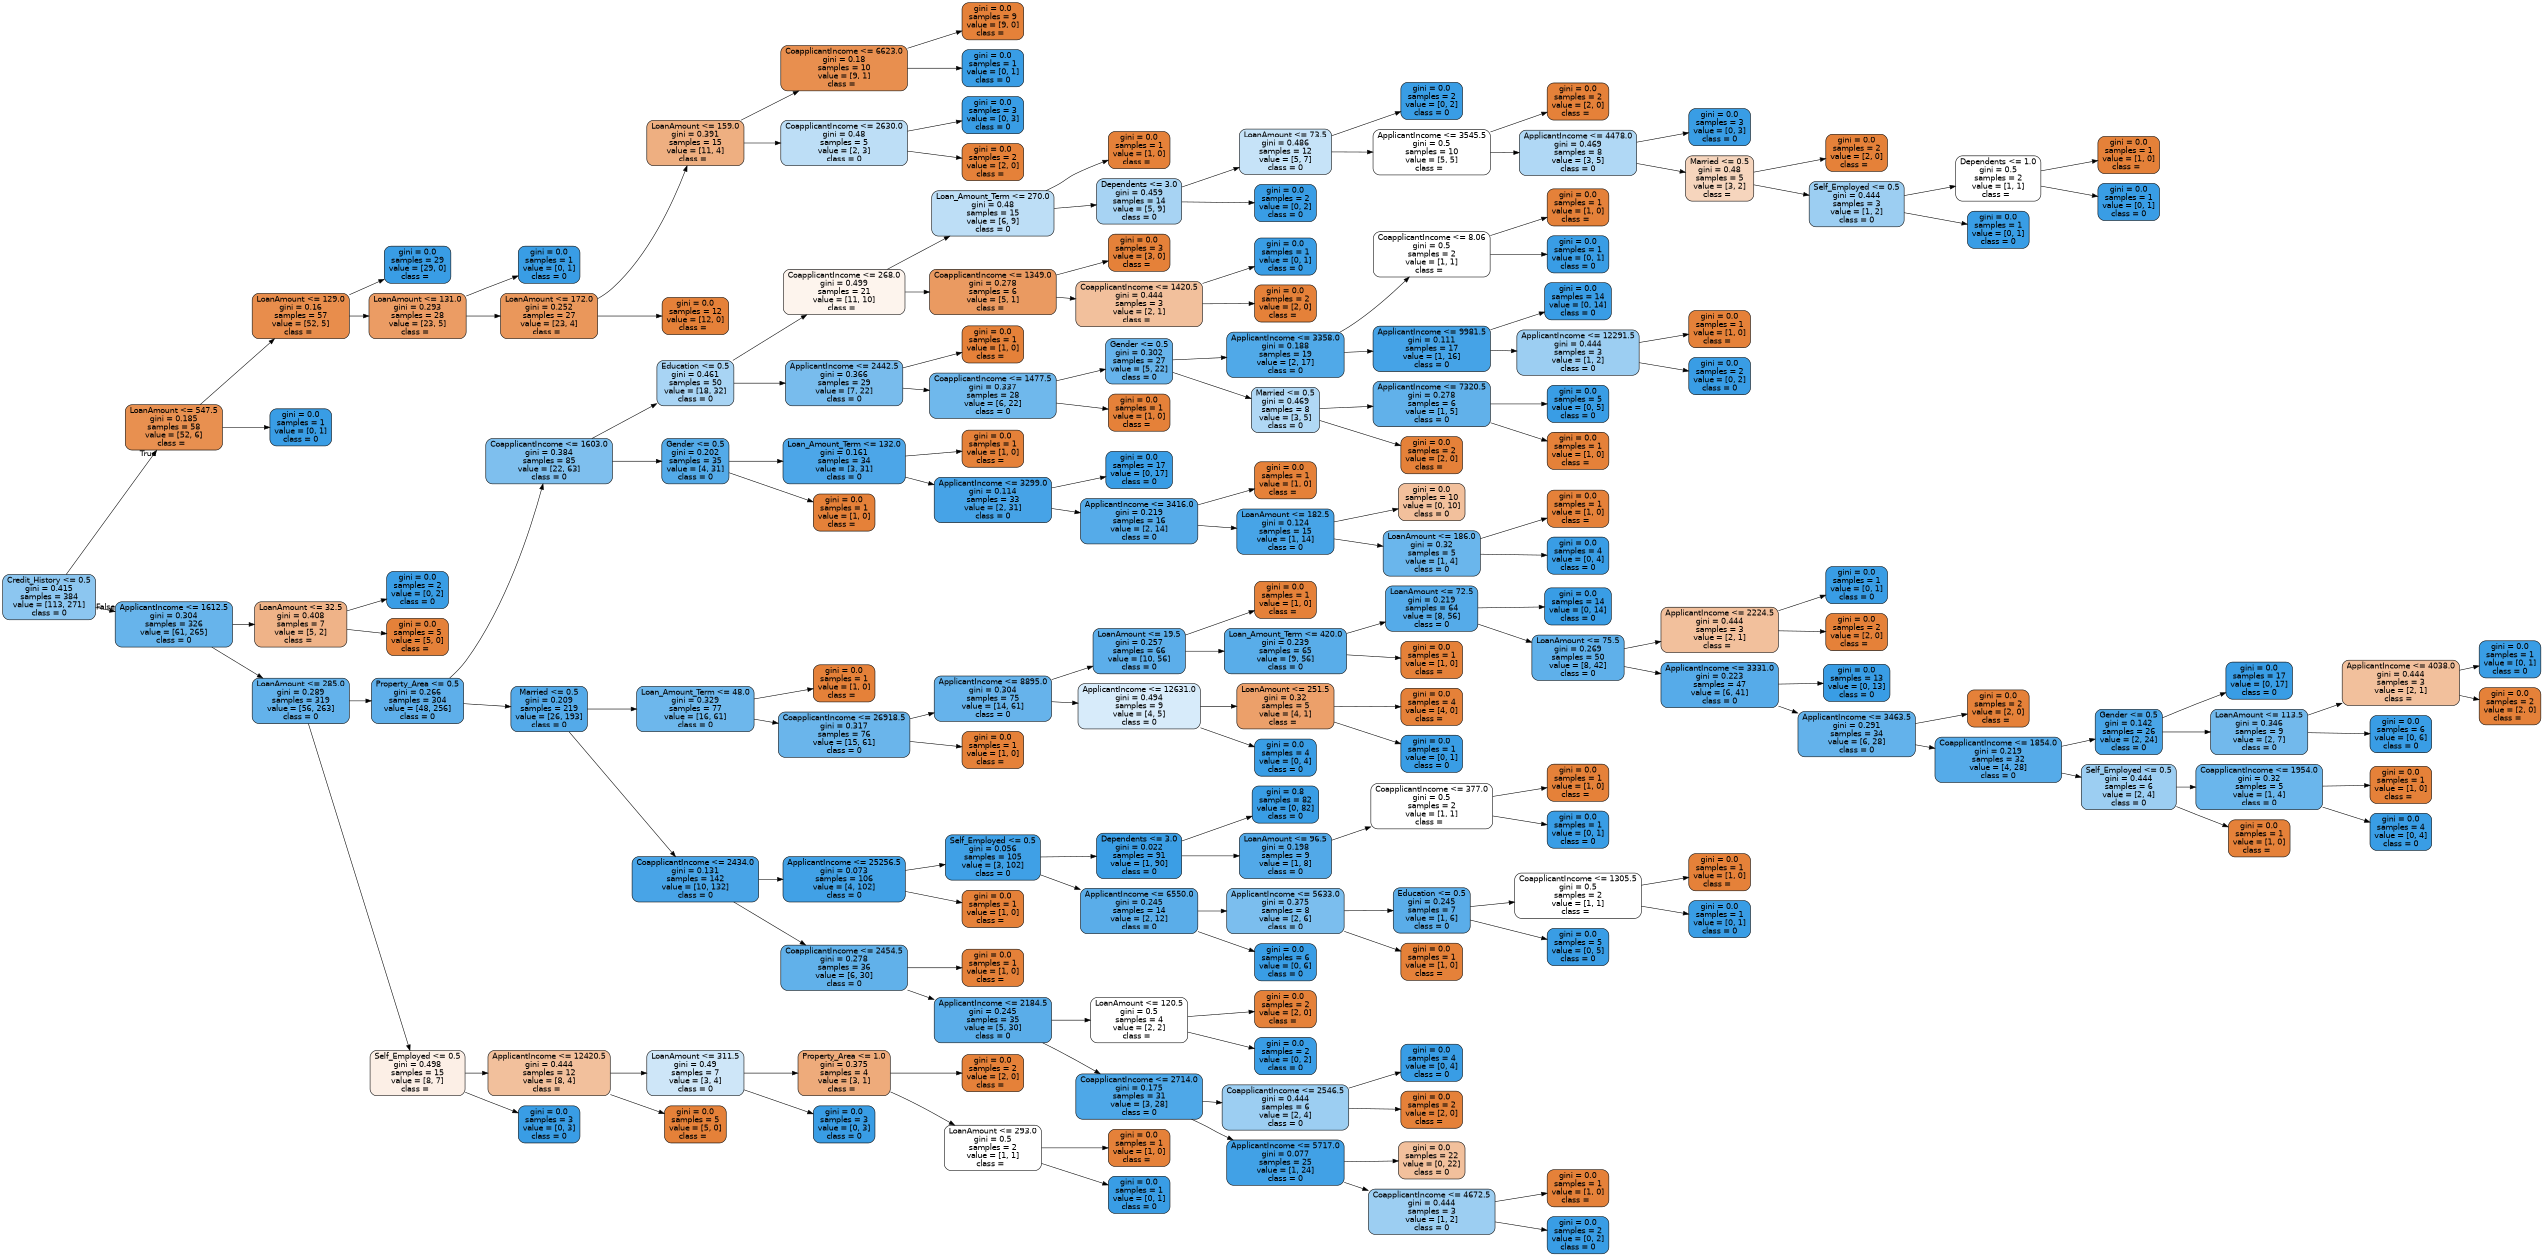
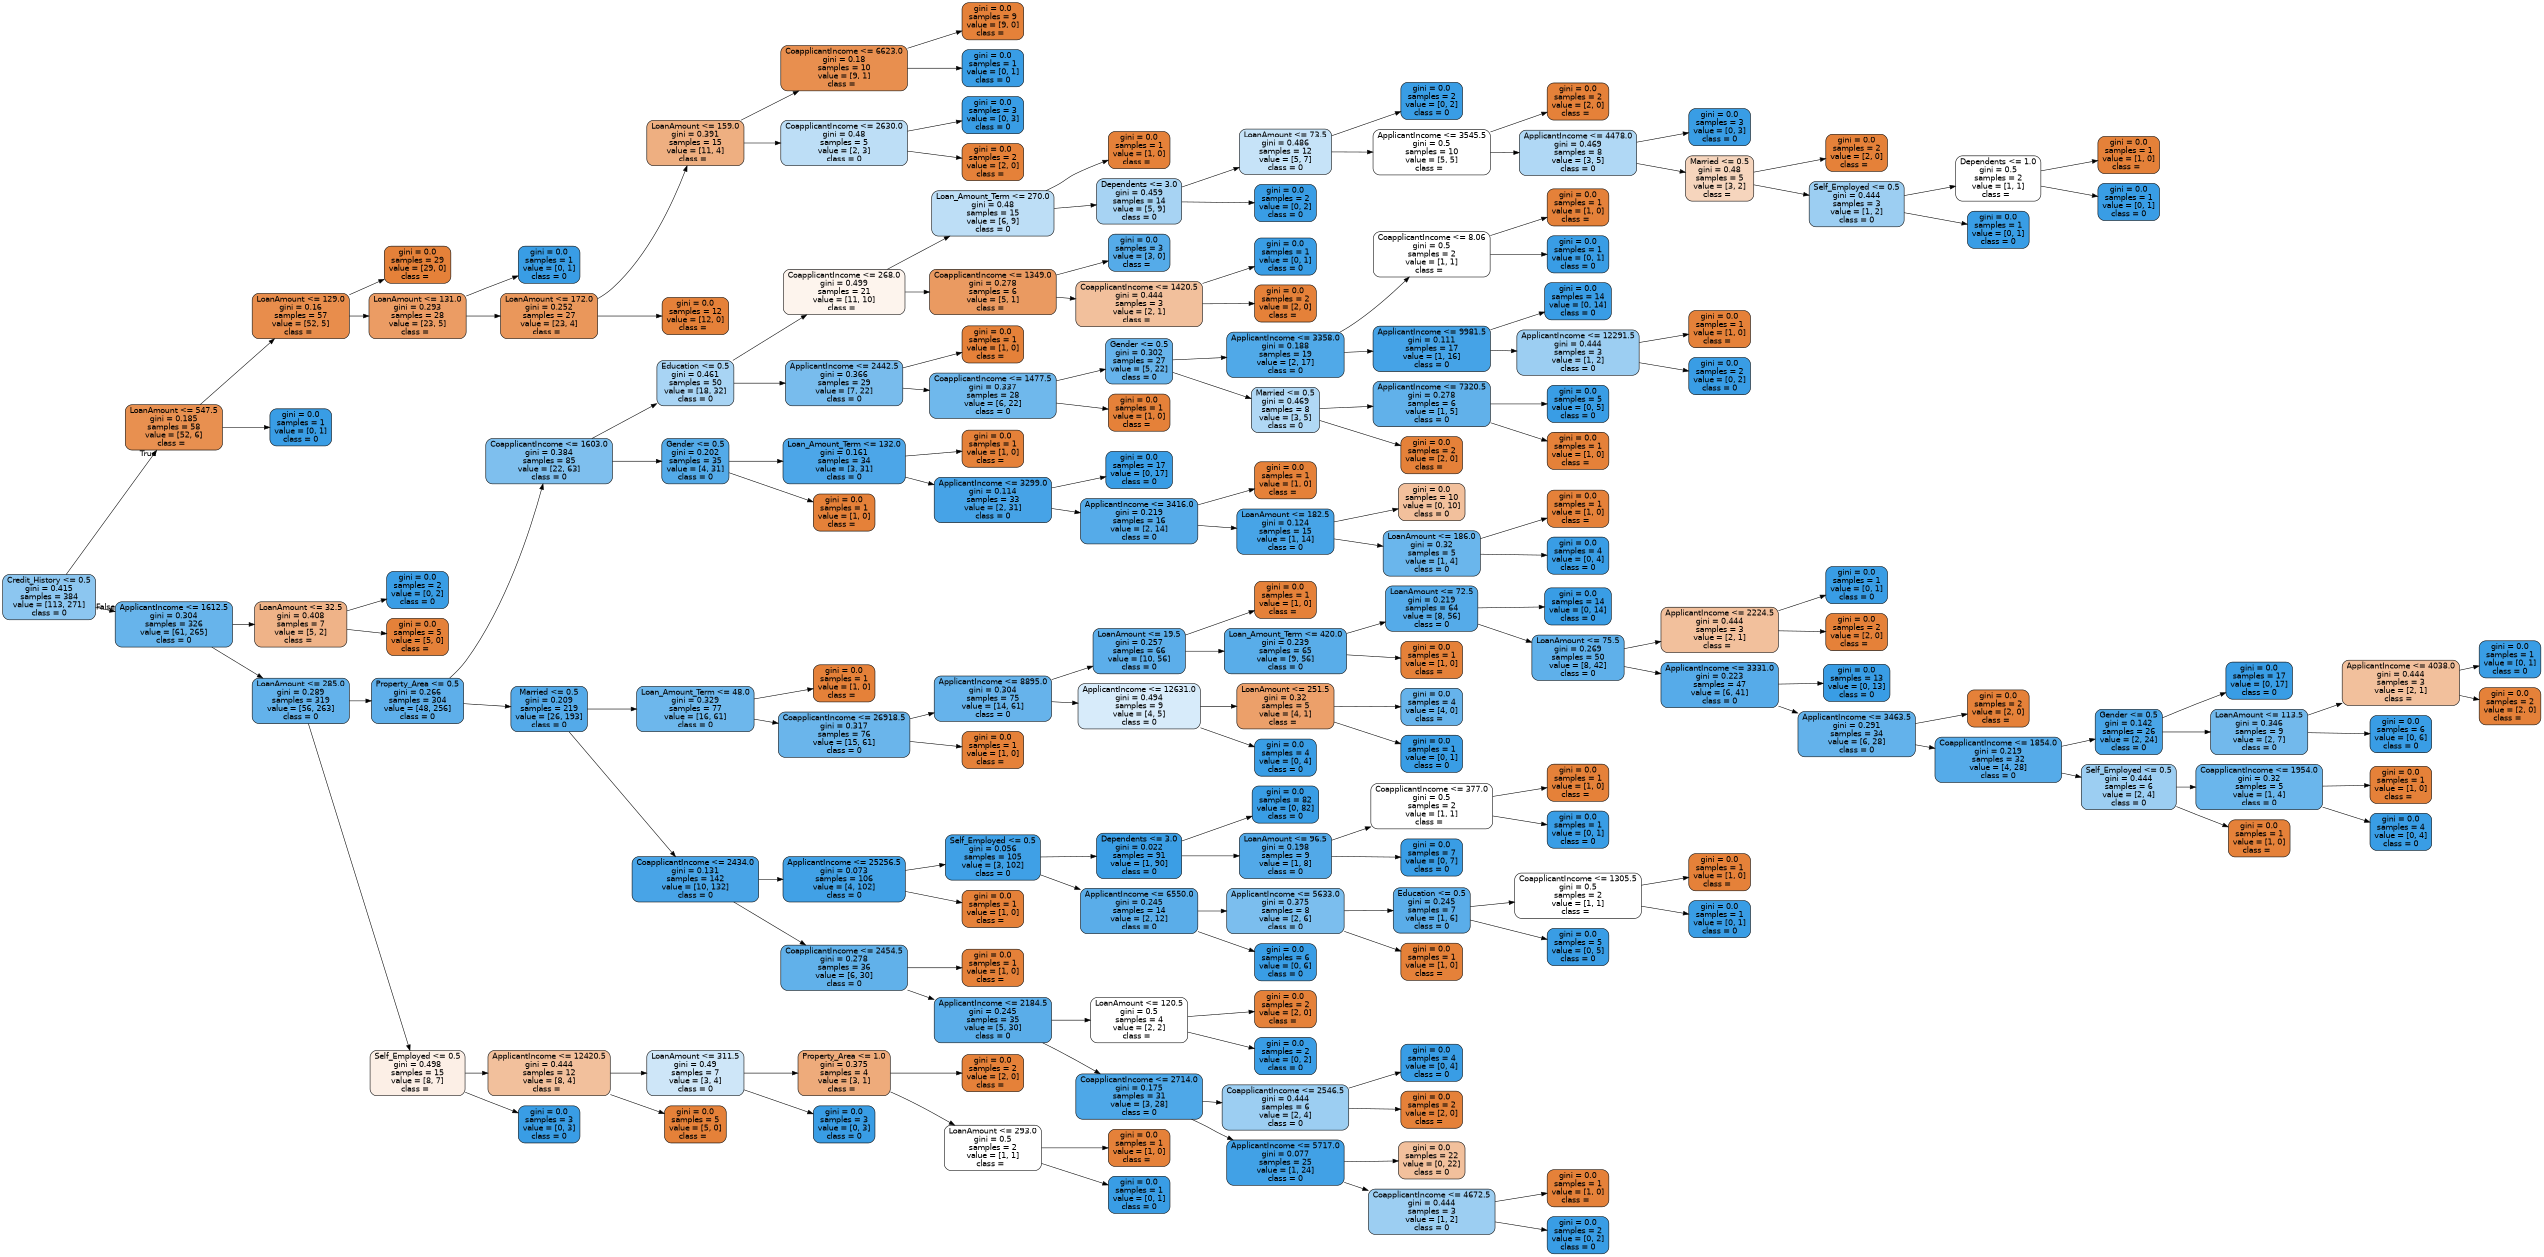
(1139, 253) -> (1139, 253)
(418, 265) -> (418, 265)
(1432, 707) -> (1432, 707)
(1285, 805) -> (1285, 805)
none -> (1432, 858)
